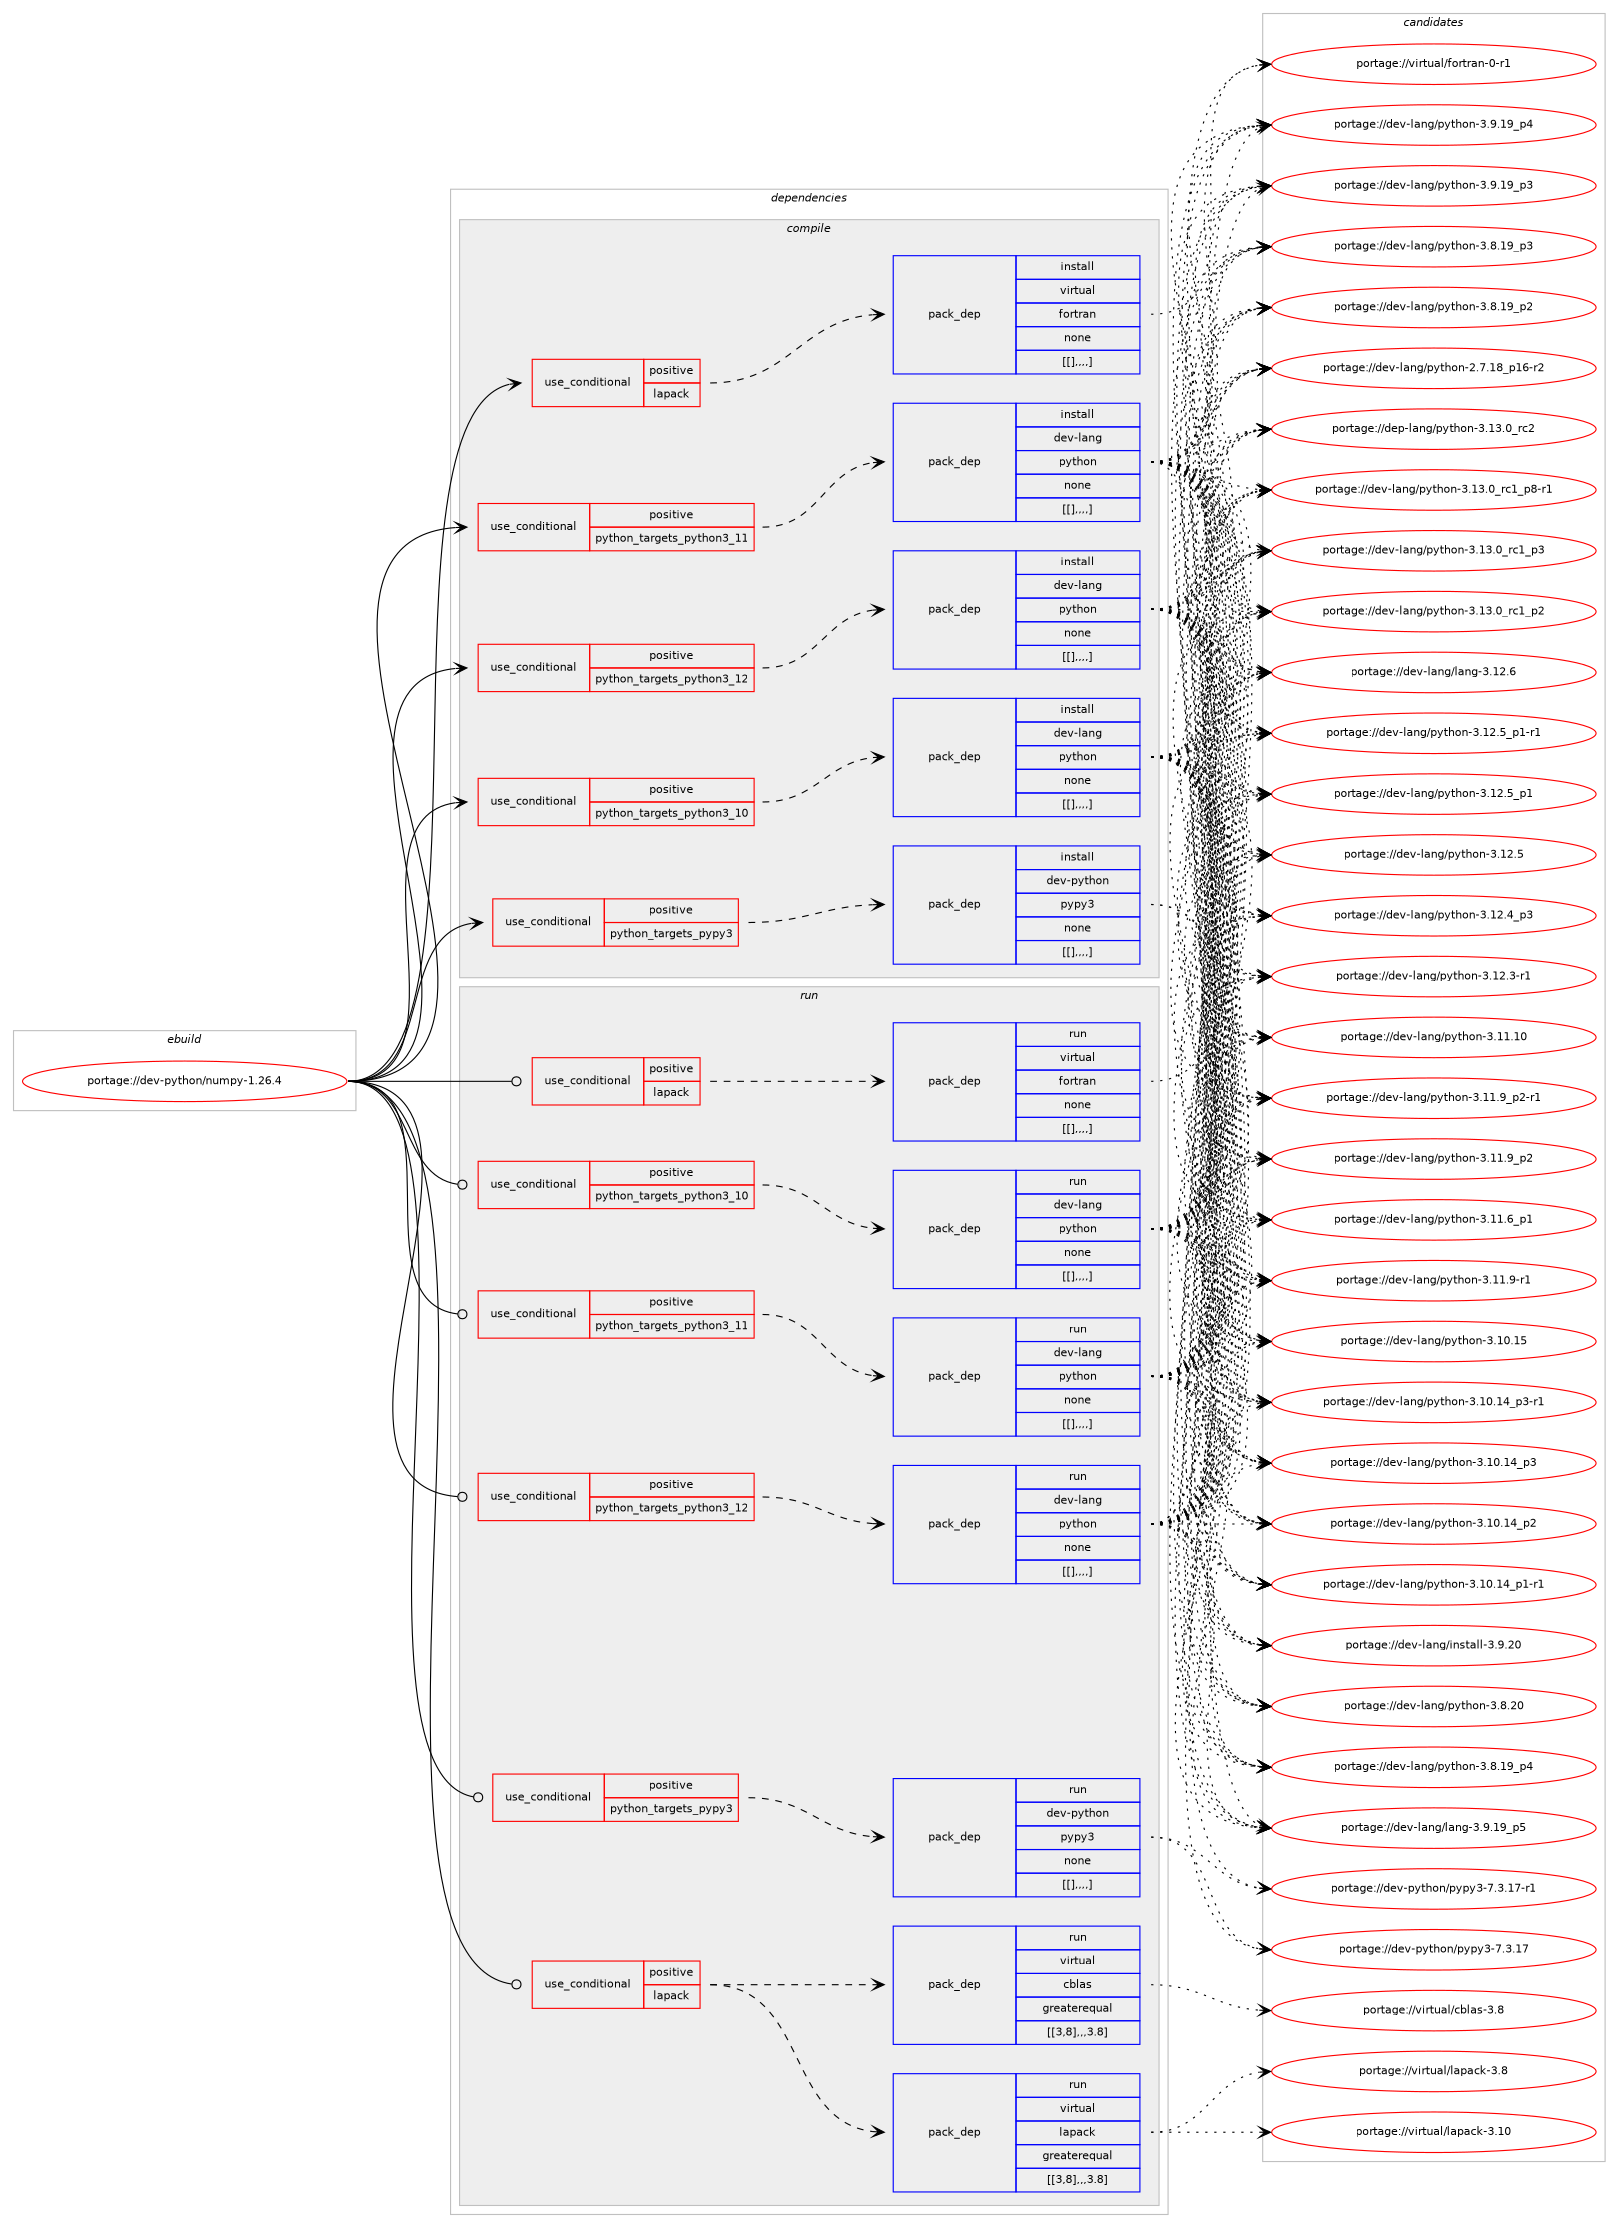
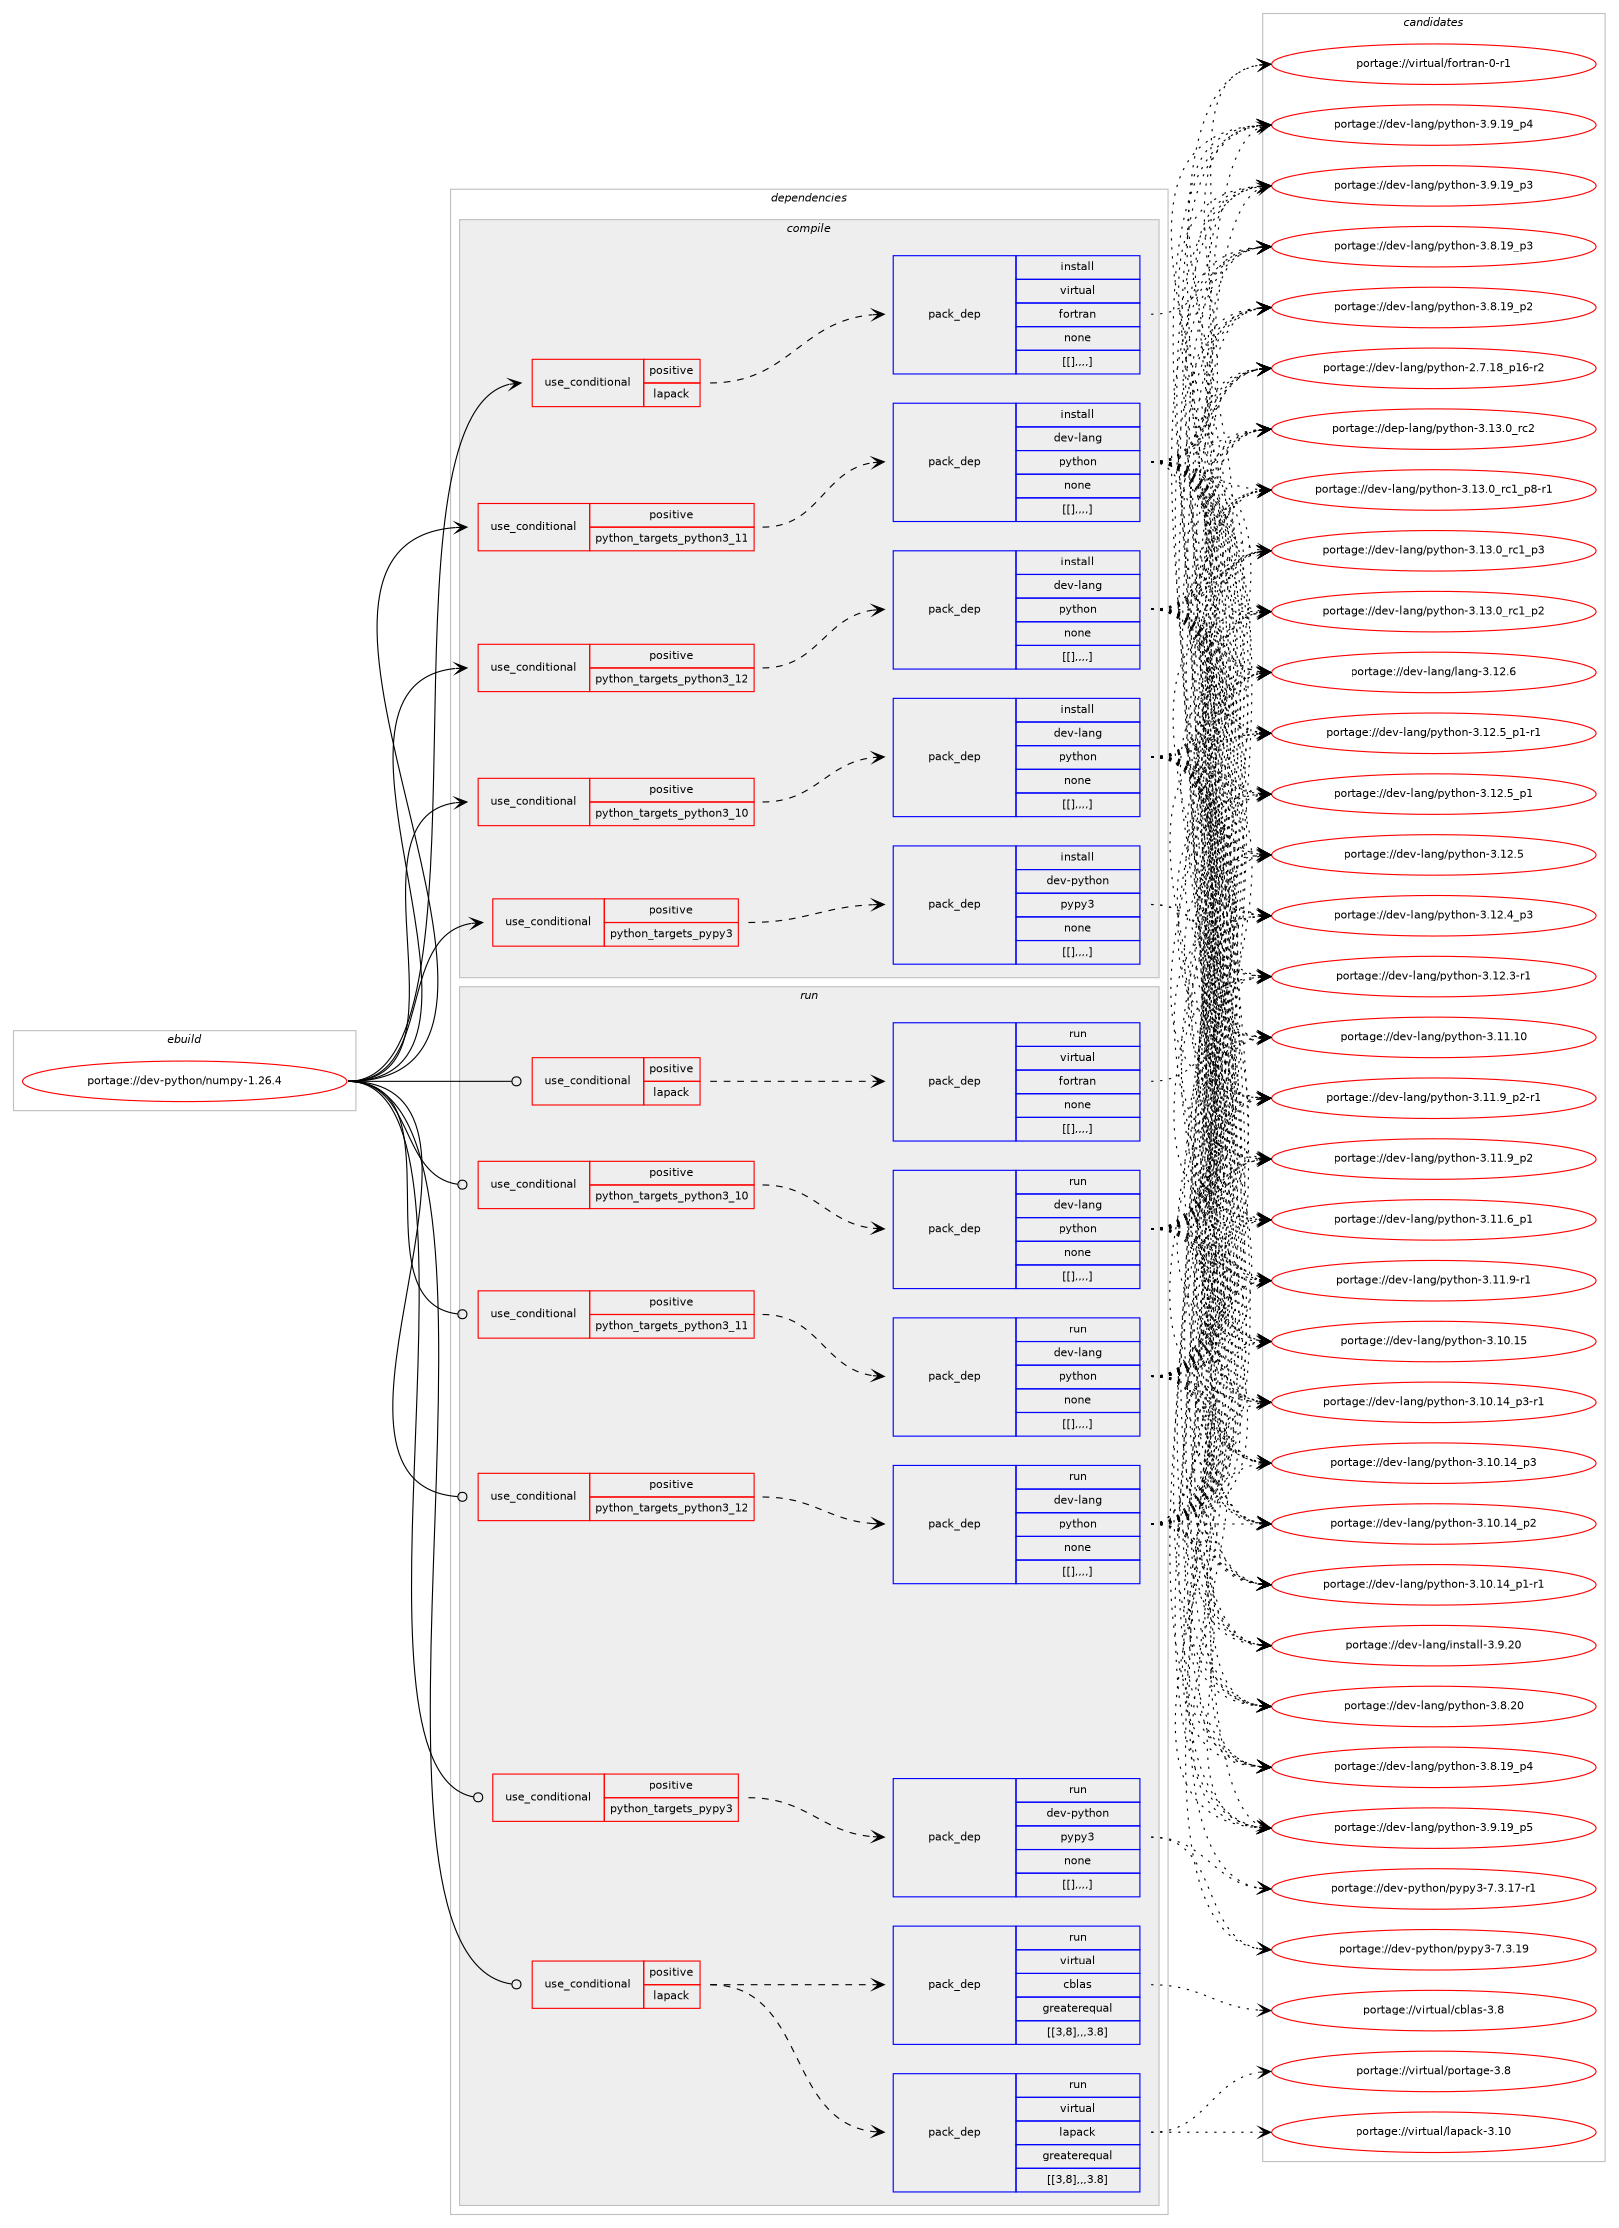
(1434, 1828) -> (1434, 1828)
(1434, 1950) -> (1434, 1950)
(1434, 2071) -> (1434, 2071)
